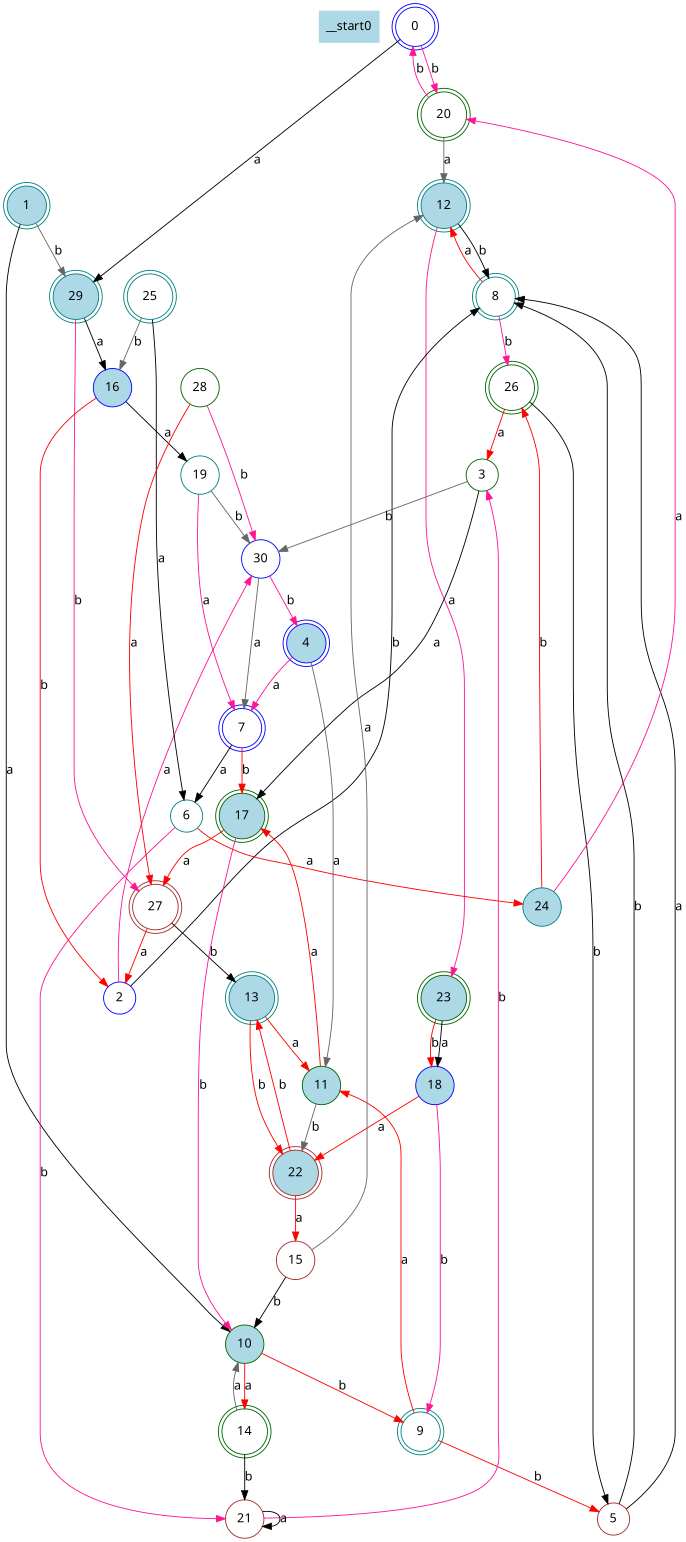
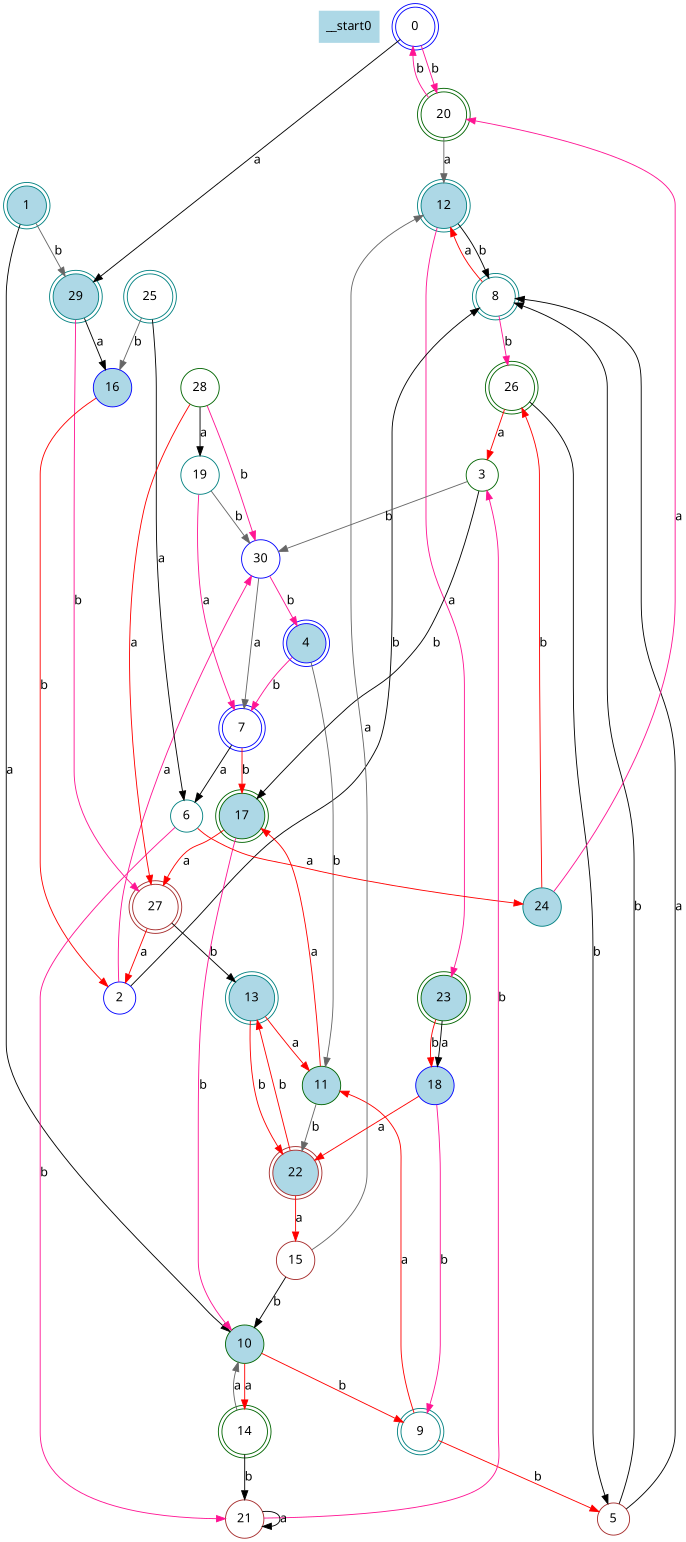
(150, 425) -> (200, 427)
(437, 643) -> (437, 643)
(276, 686) -> (276, 686)
(337, 862) -> (337, 862)
